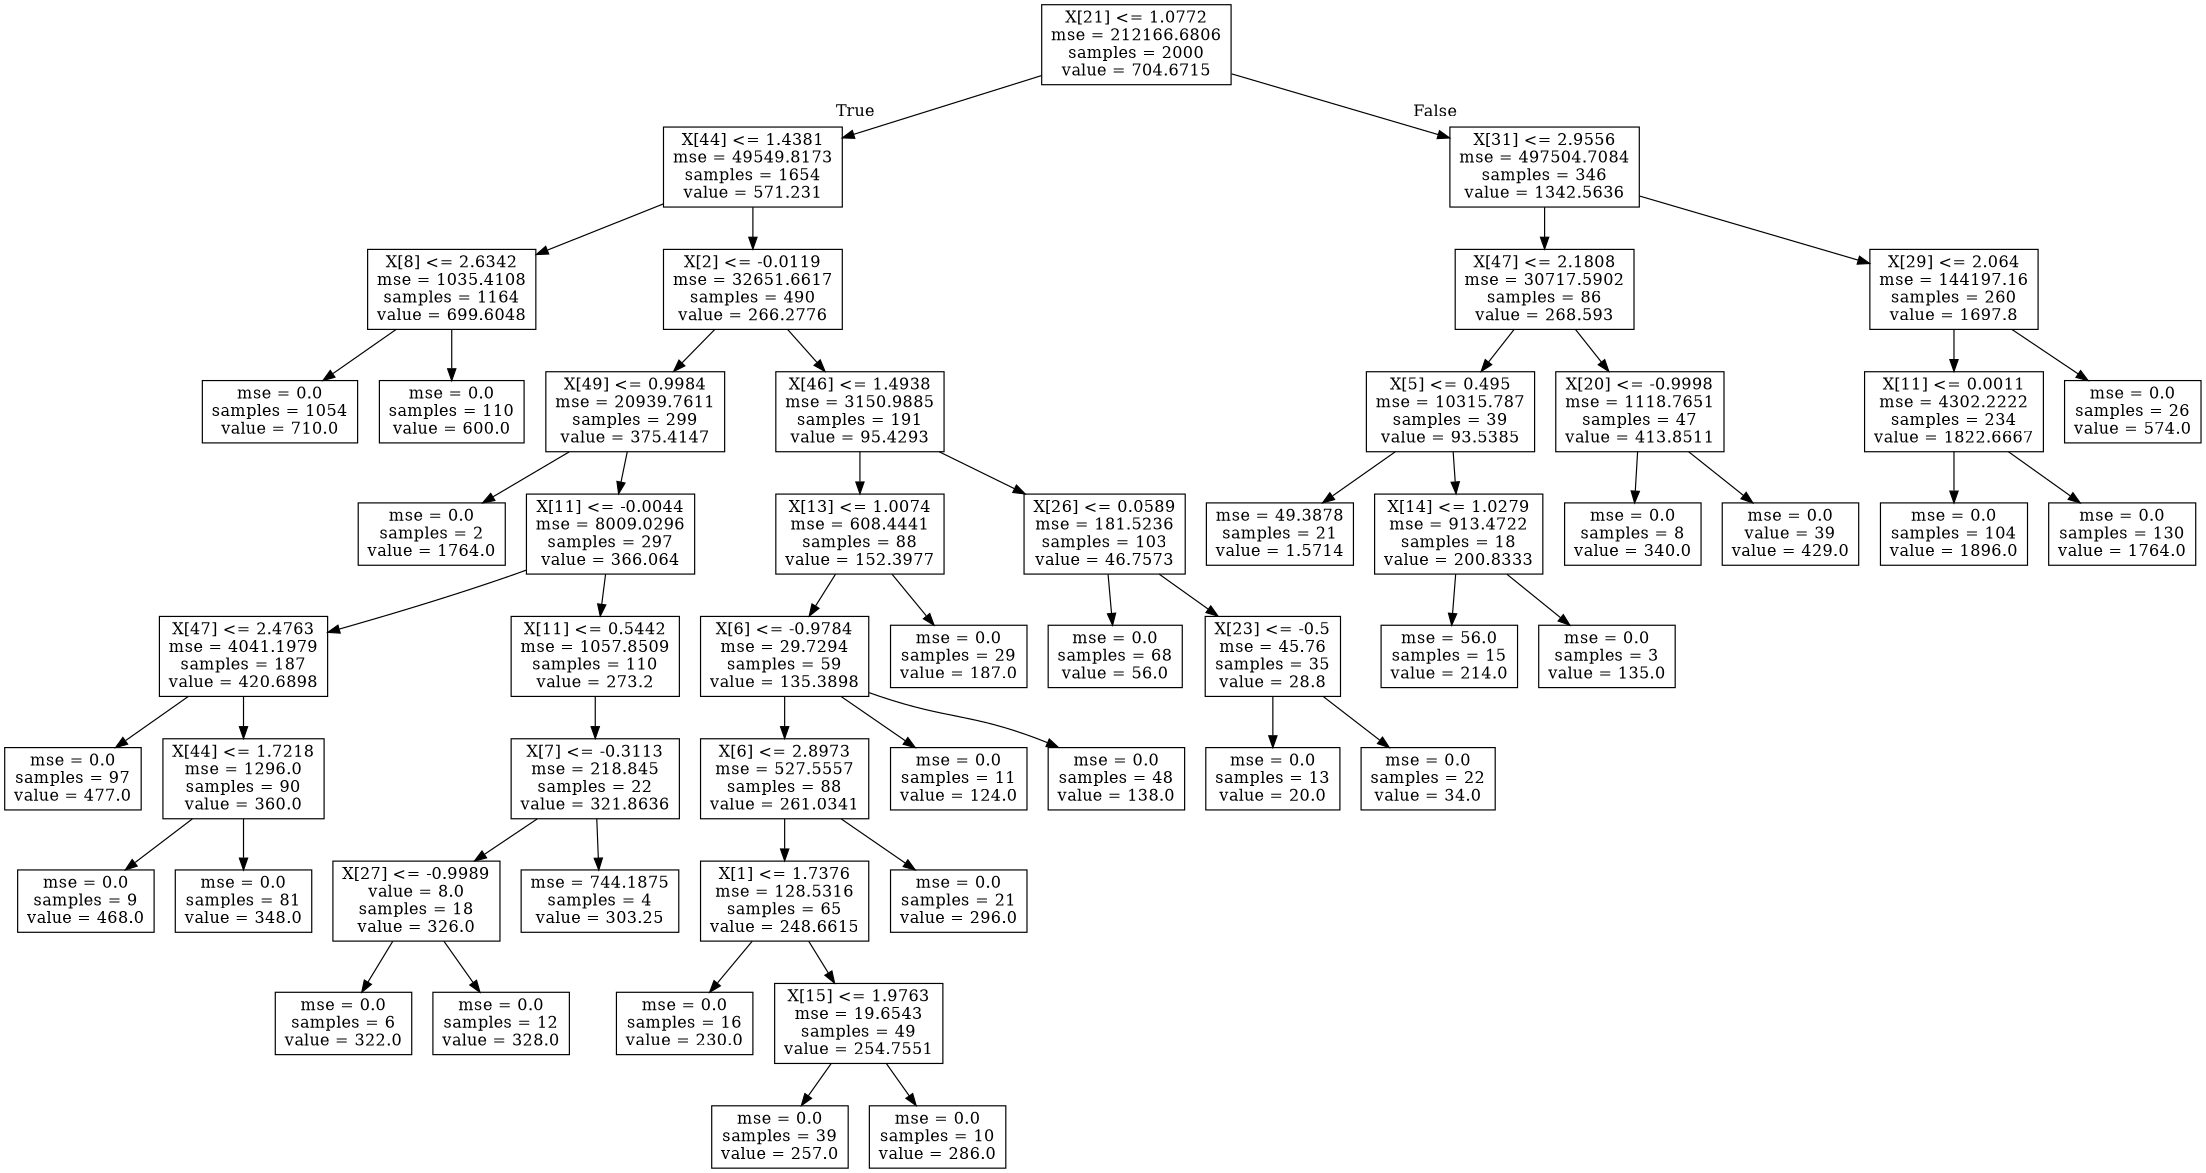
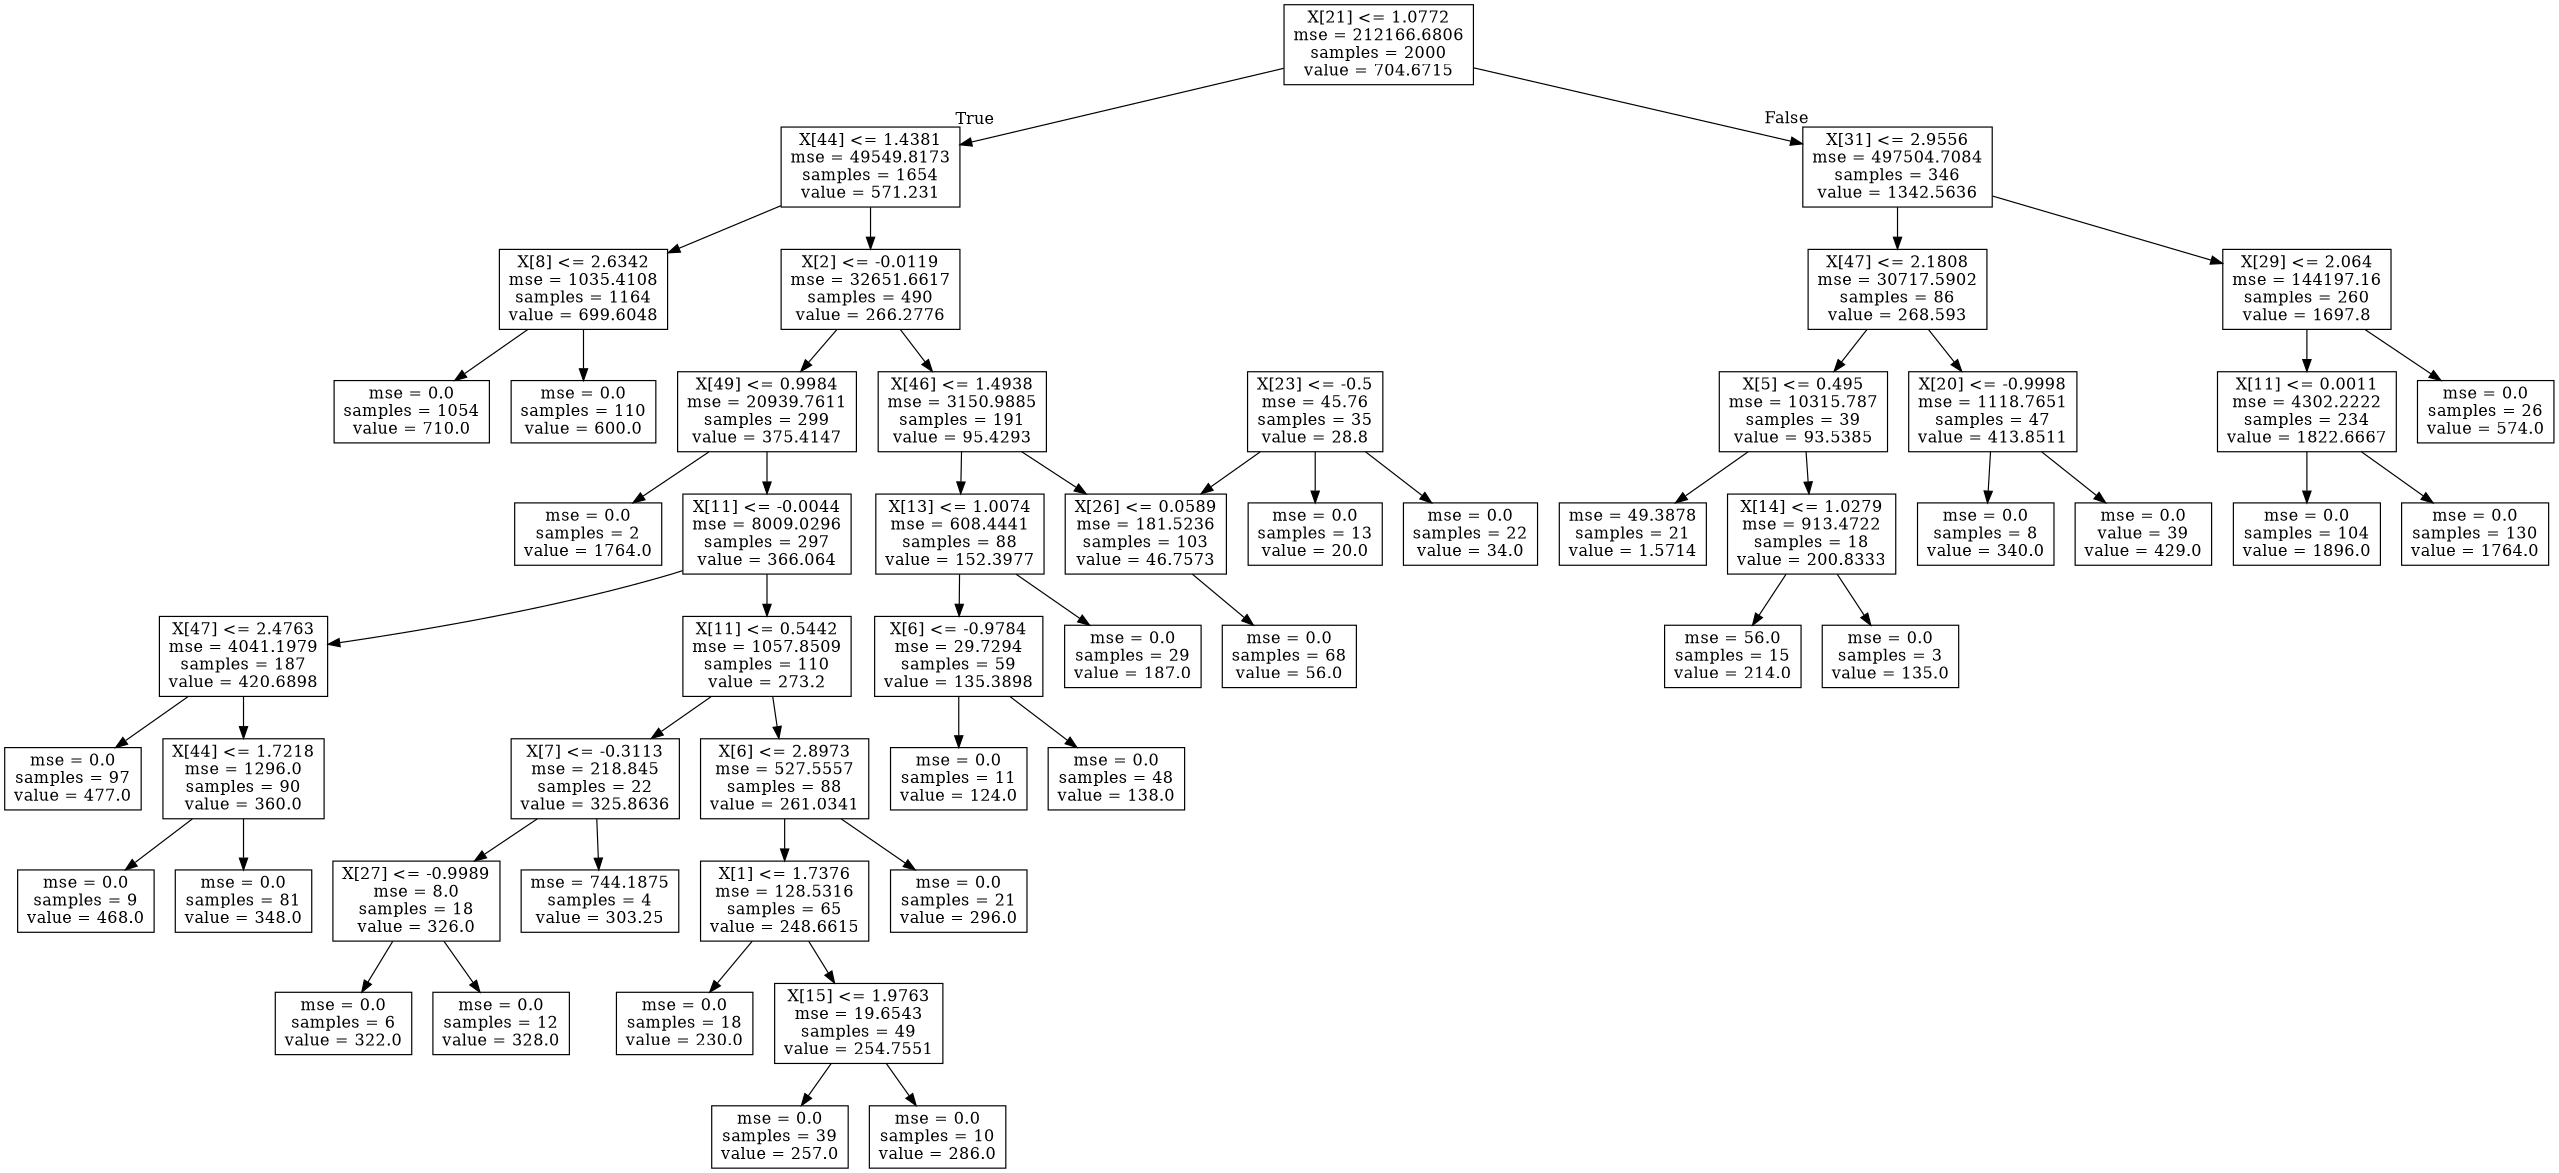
(1184, 592) -> (1236, 469)
(785, 712) -> (775, 712)
(595, 779) -> (595, 779)
(416, 901) -> (416, 901)
(685, 1023) -> (685, 1023)
